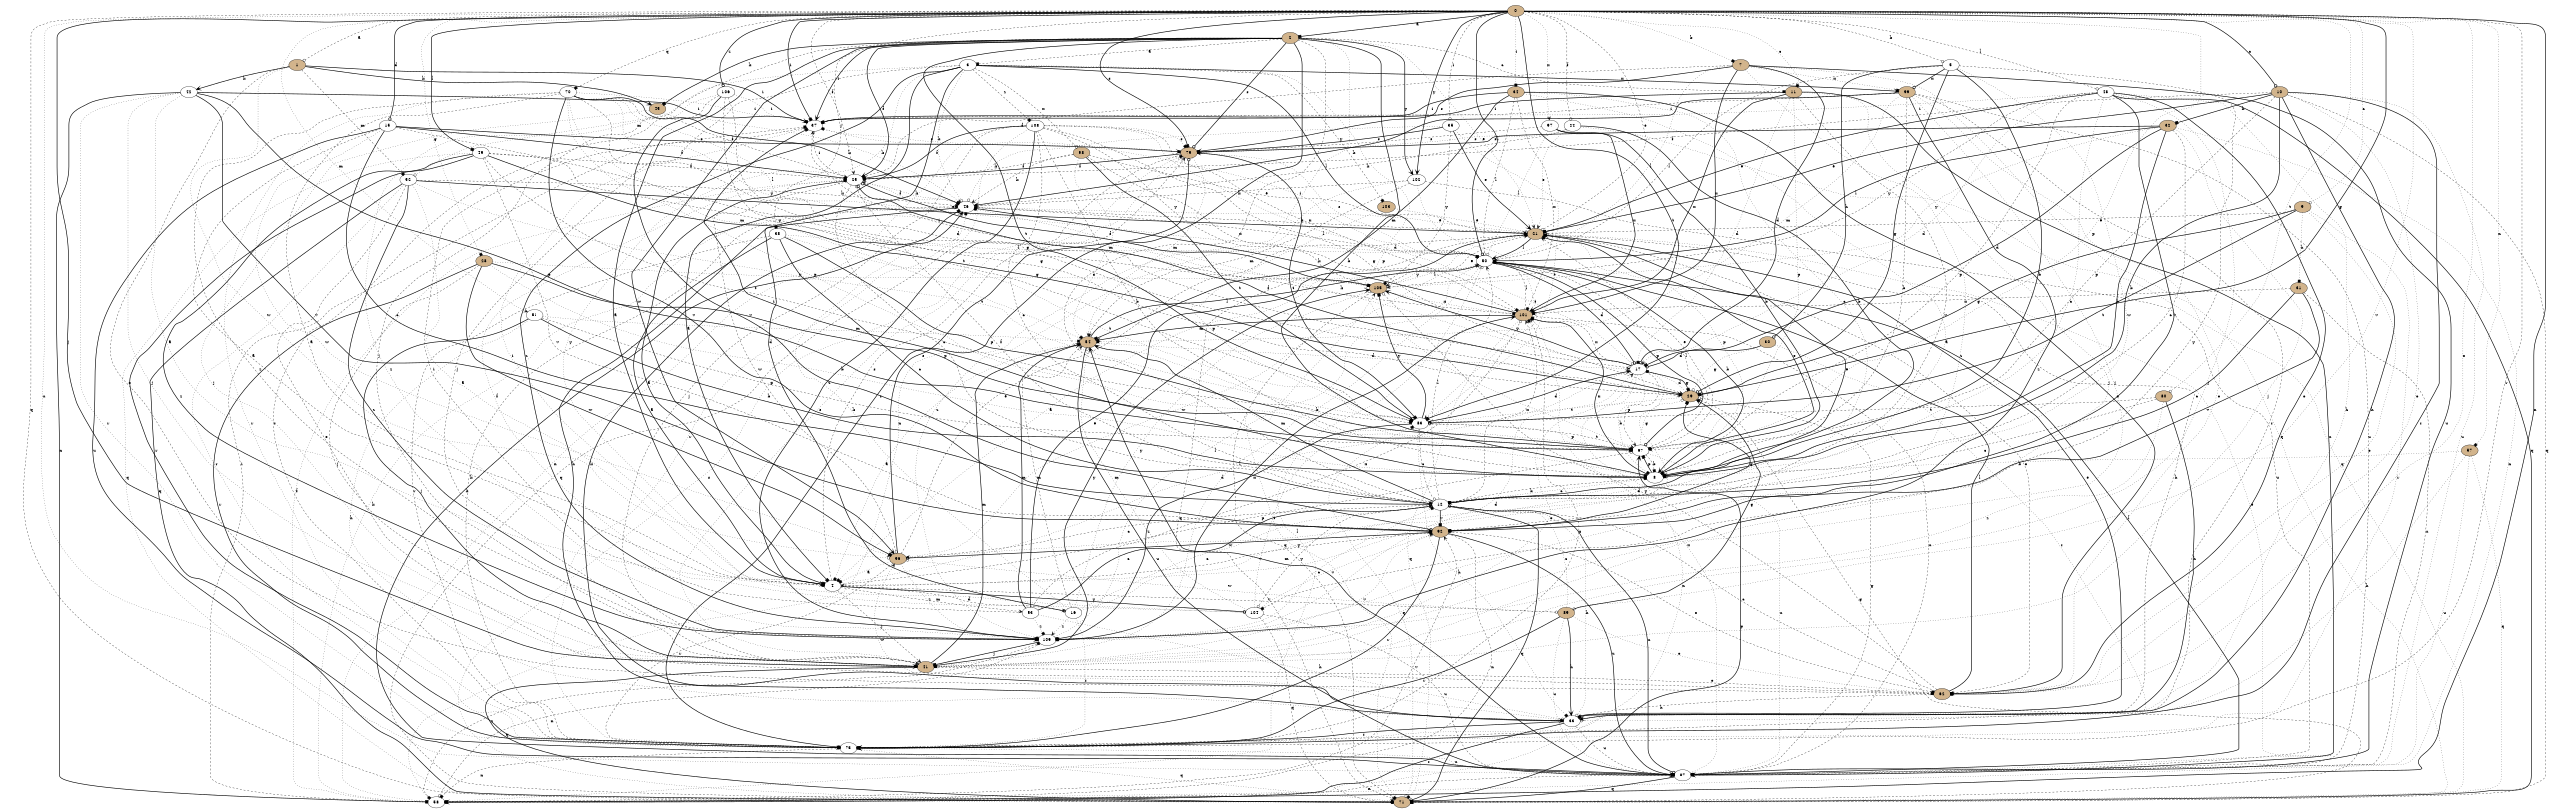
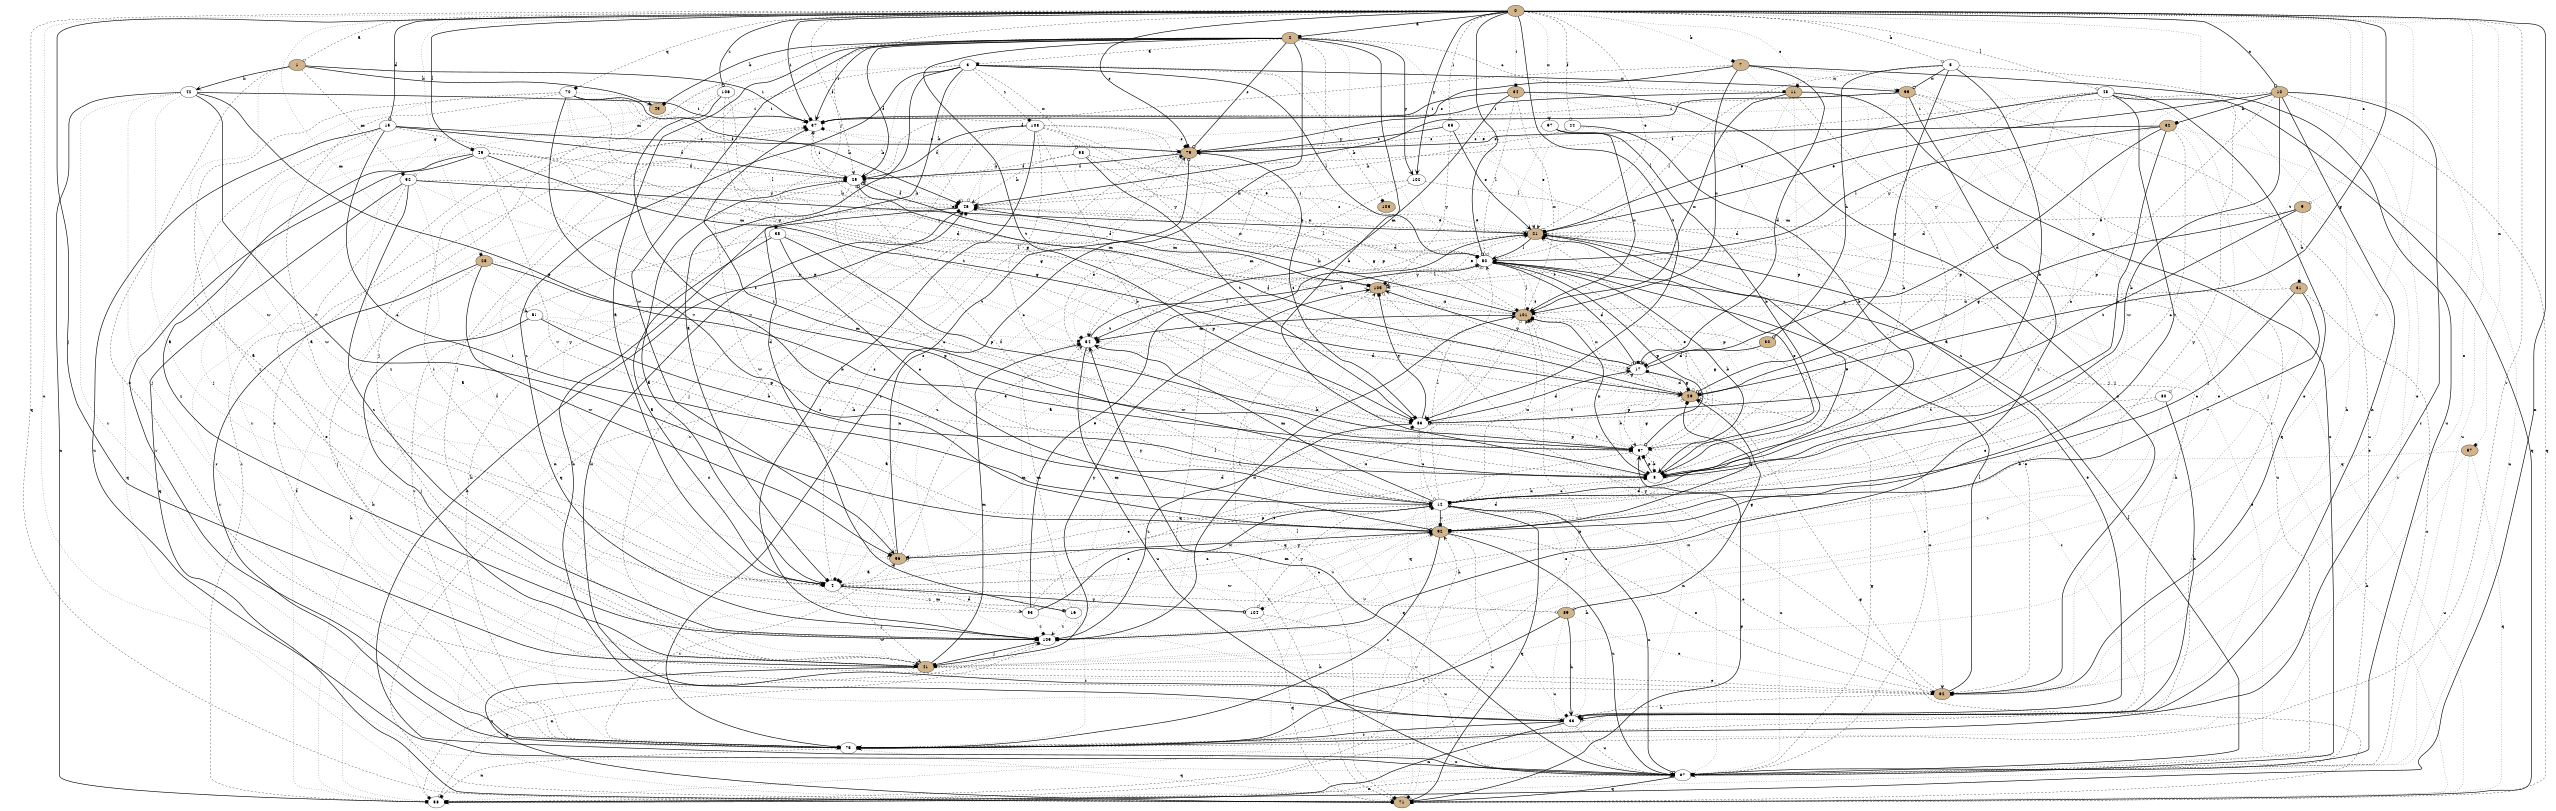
(1082, 153) -> (1082, 153)
(1088, 342) -> (1088, 342)
(2164, 396) -> (2164, 396)
(1022, 461) -> (1022, 461)
(1317, 638) -> (1878, 448)
(1429, 762) -> (1429, 762)
